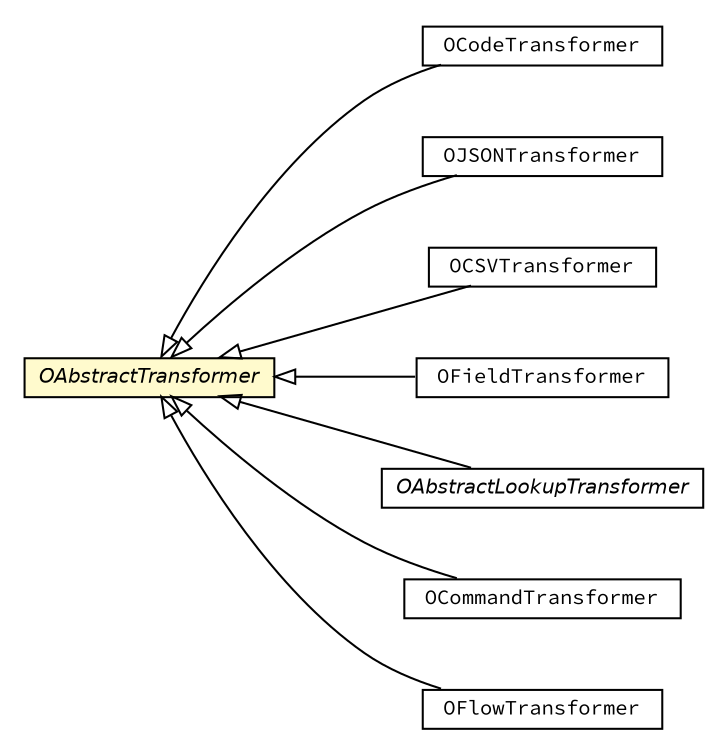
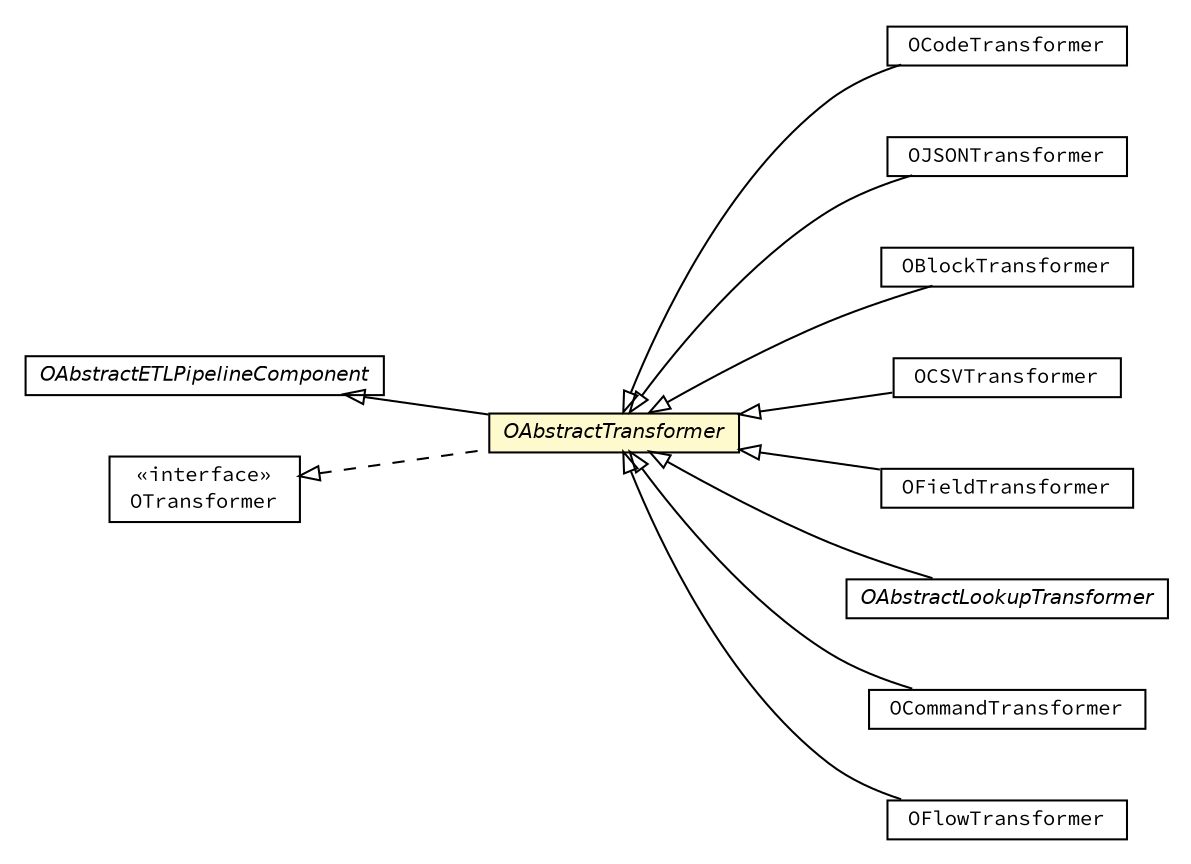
none -> (1006, 266)
none -> (204, 375)
none -> (204, 489)
